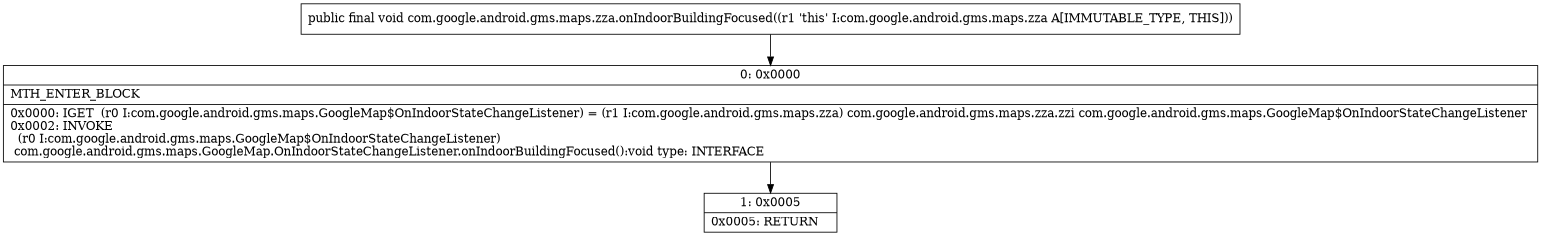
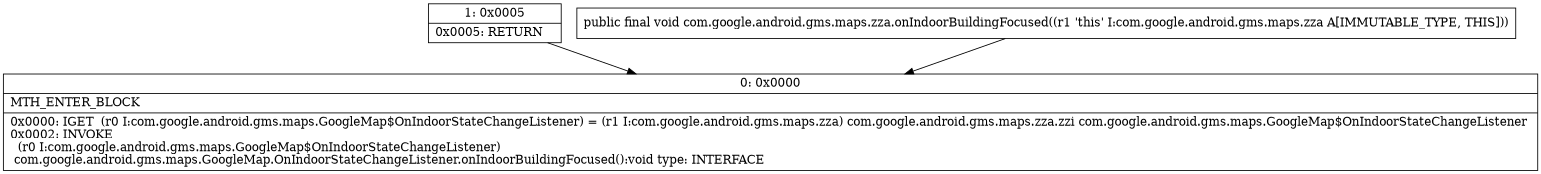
(771, 173) -> (588, 57)
